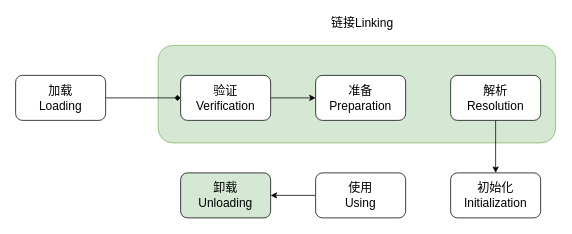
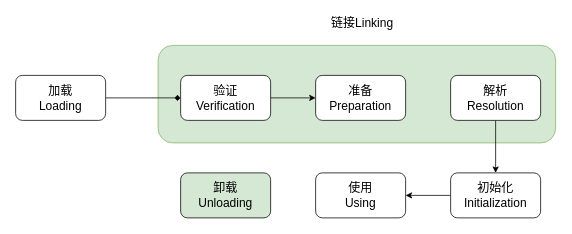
(295, 195) -> none
none -> (430, 195)
